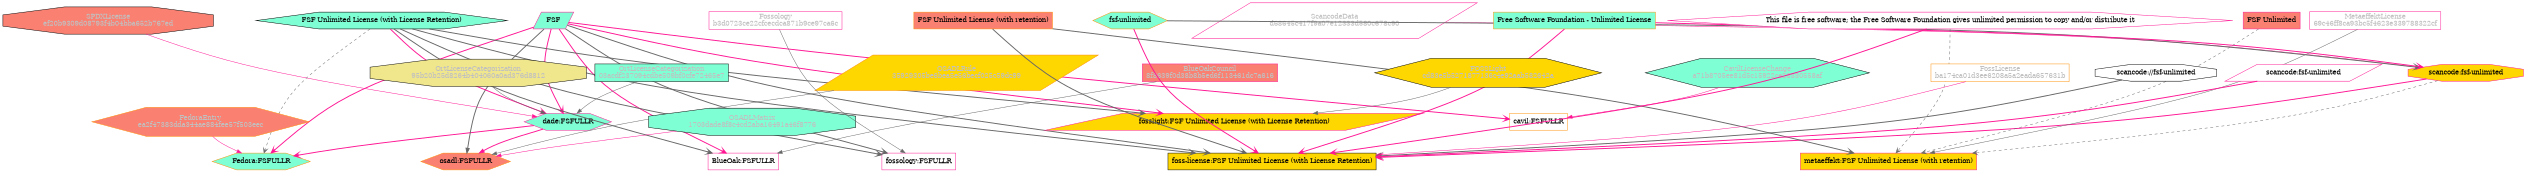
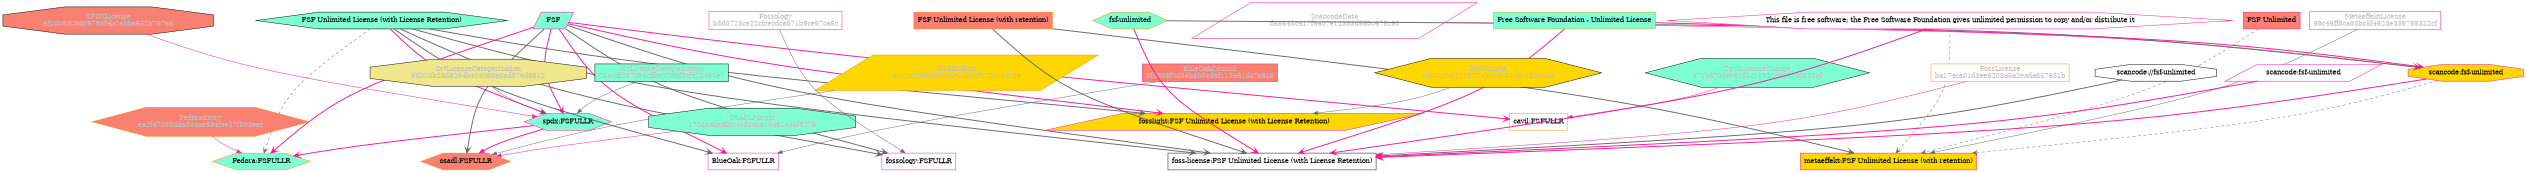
(492, 81) -> (492, 81)
(568, 122) -> (568, 122)
(1272, 161) -> (1272, 161)
